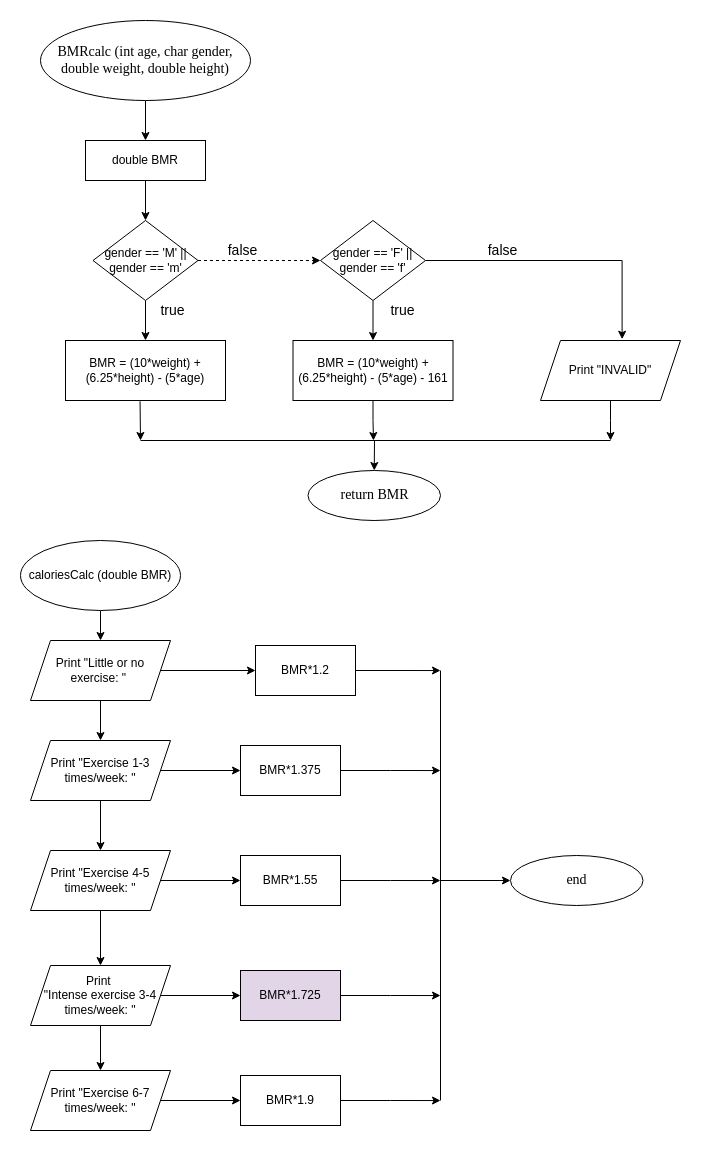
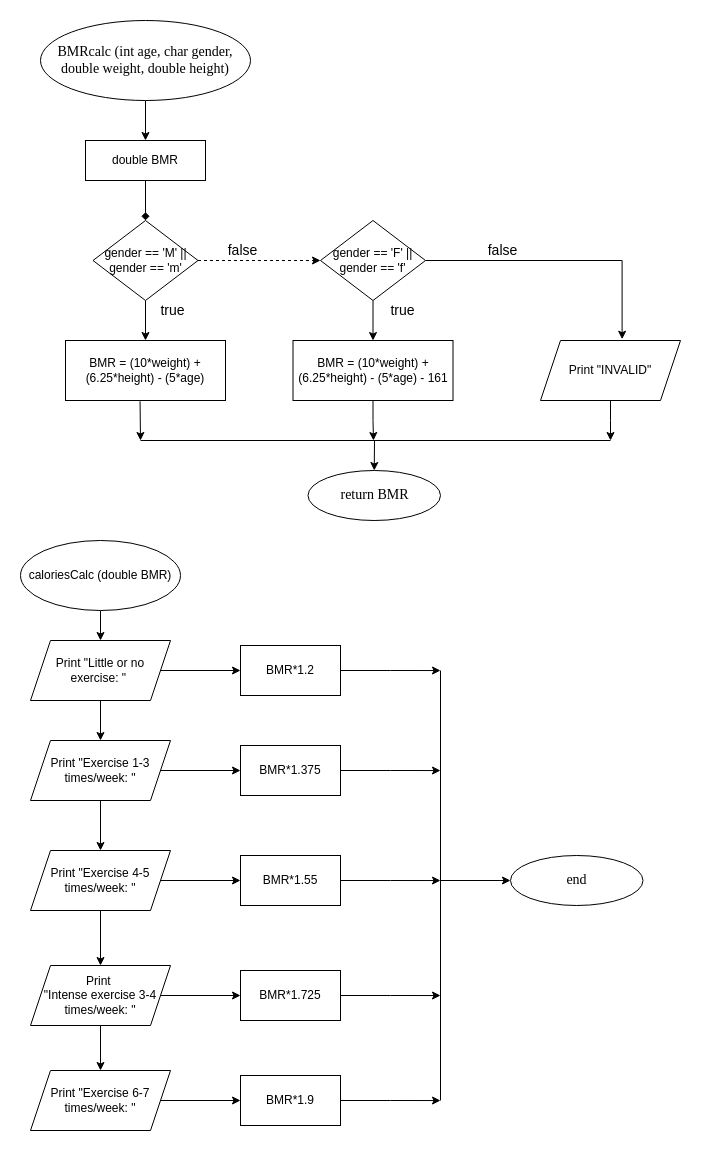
(146, 212) -> (146, 211)
(306, 671) -> (291, 671)
(291, 996) -> (291, 996)
